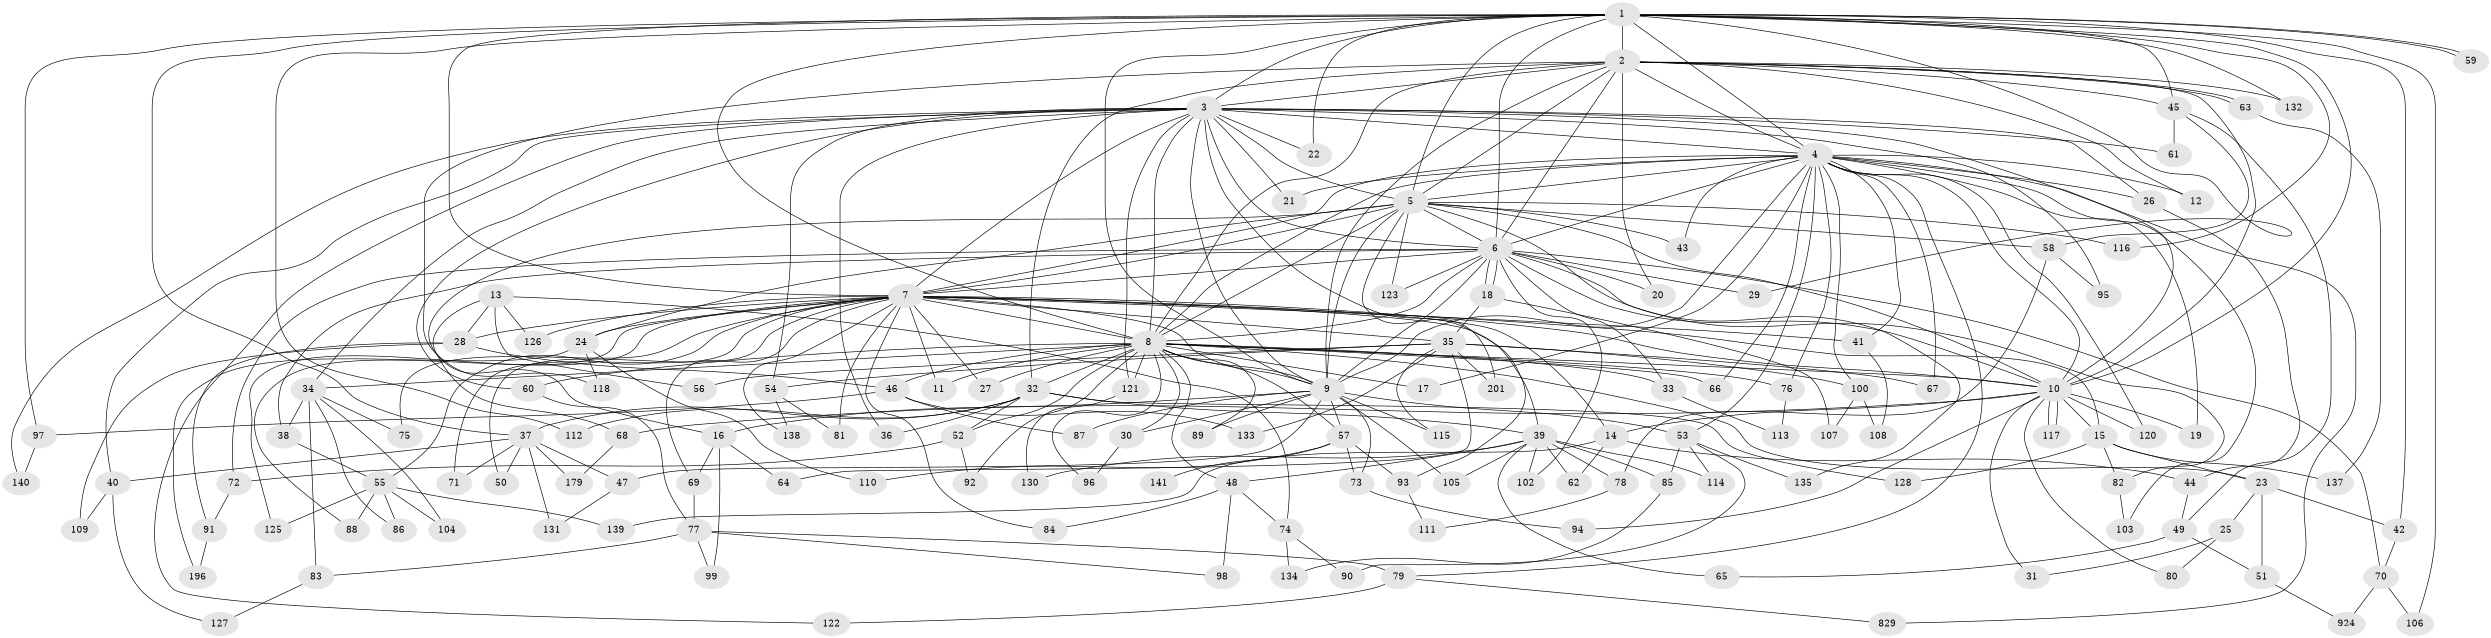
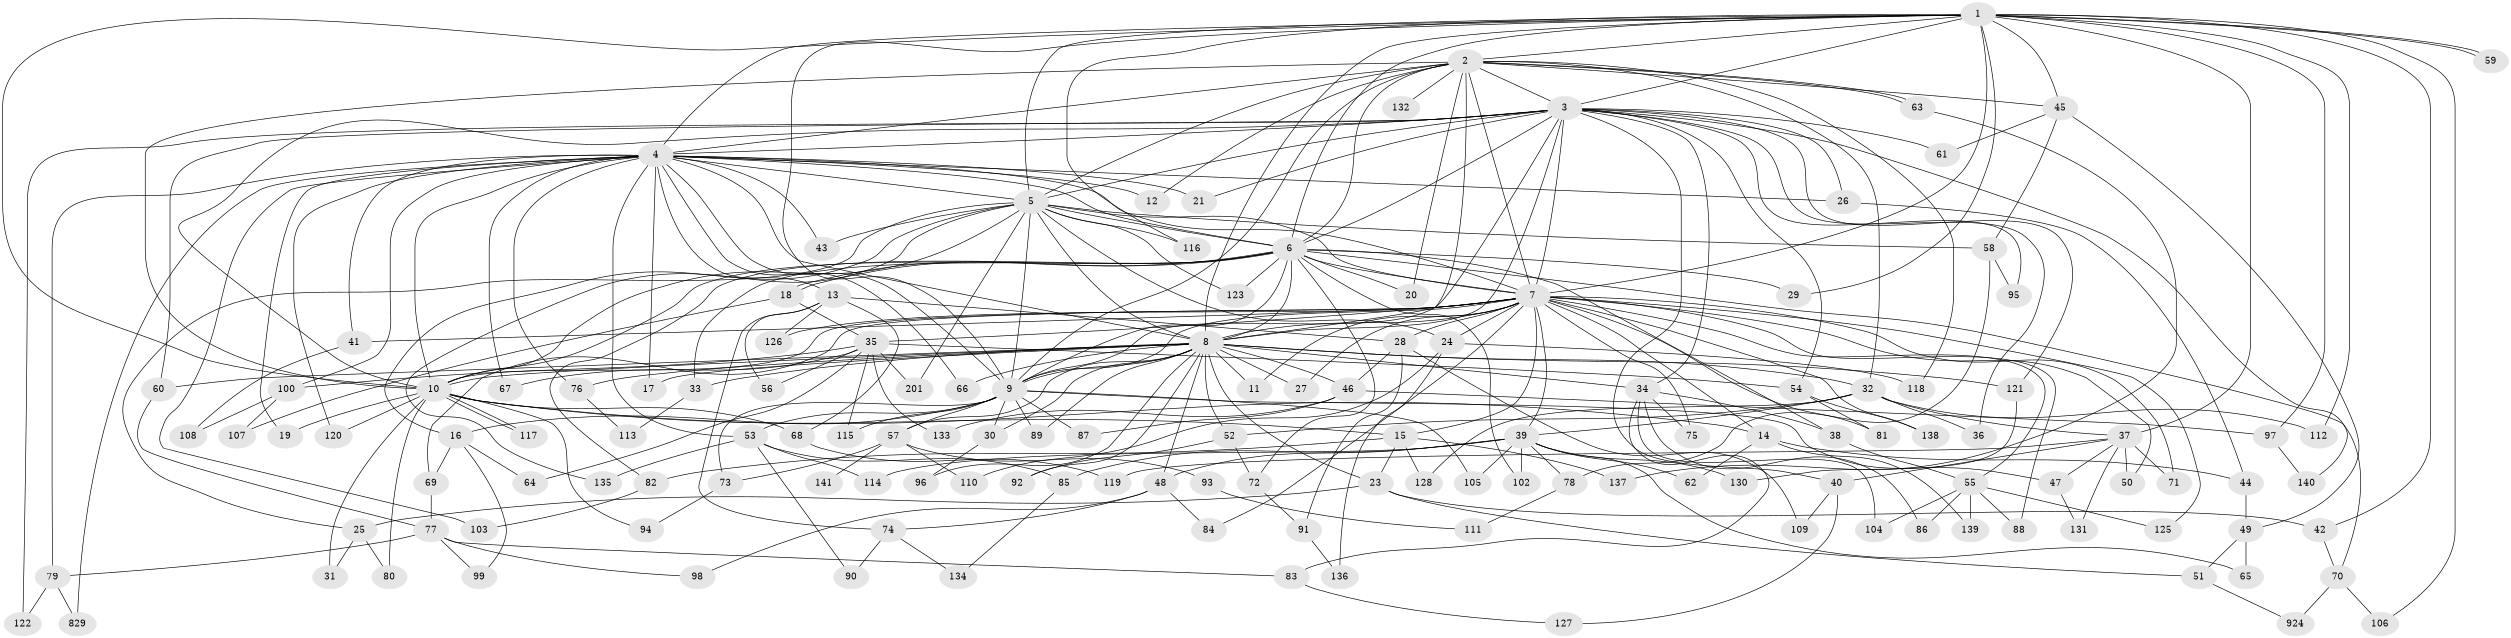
(1966, 27) -> none
(1314, 155) -> none
none -> (1499, 178)
none -> (710, 265)
none -> (449, 287)
(1360, 305) -> none
(574, 483) -> (1113, 483)
(198, 577) -> (1340, 577)
